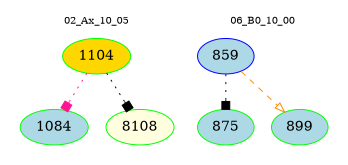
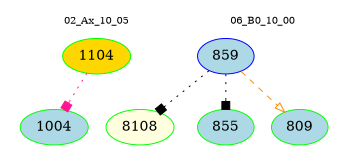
(116, 87) -> (196, 81)
(54, 127) -> (54, 127)
(226, 127) -> (226, 127)
(300, 127) -> (300, 127)
